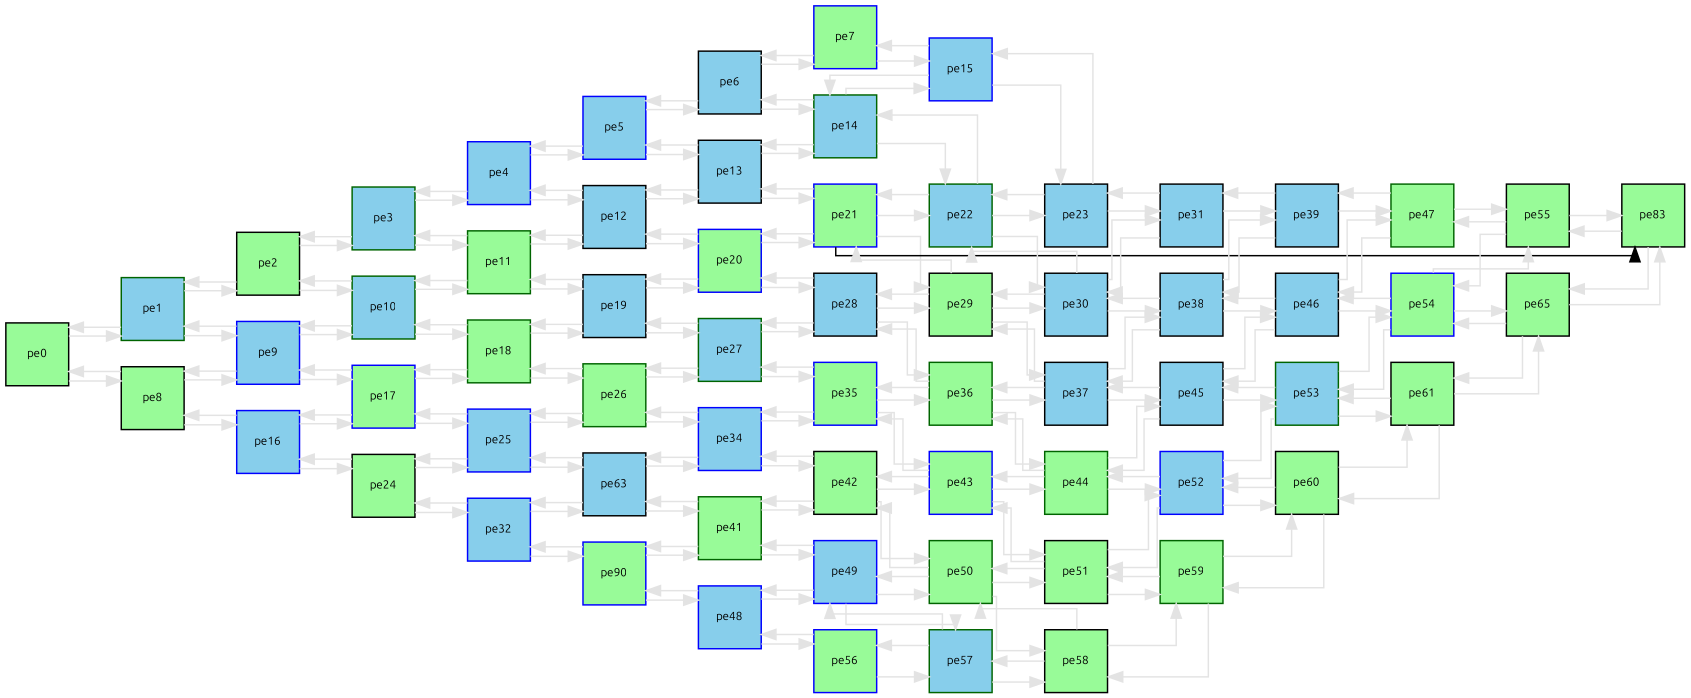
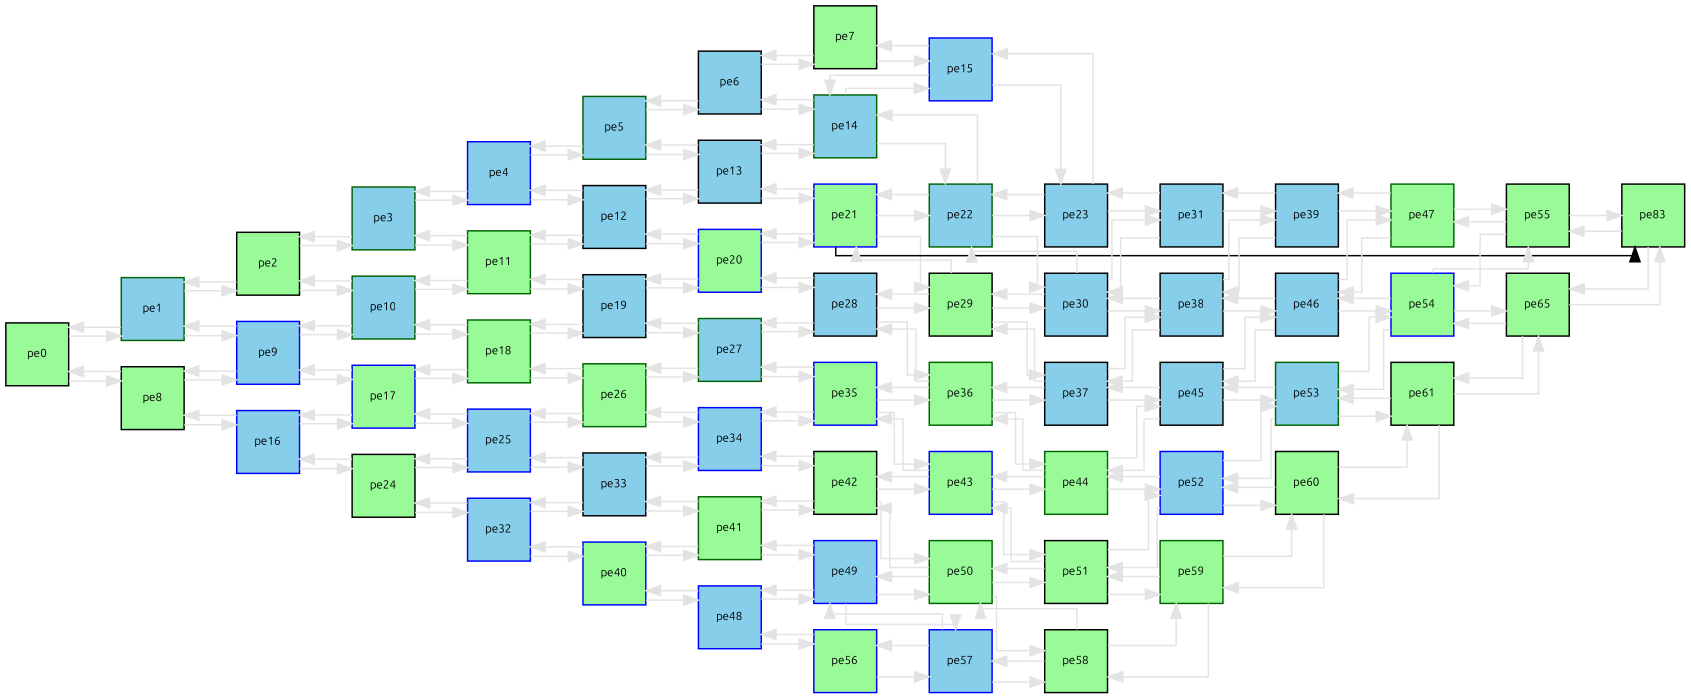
(845, 37) -> (845, 37)
(614, 128) -> (614, 128)
(614, 484) -> (614, 484)
(614, 573) -> (614, 573)
(961, 661) -> (961, 661)
